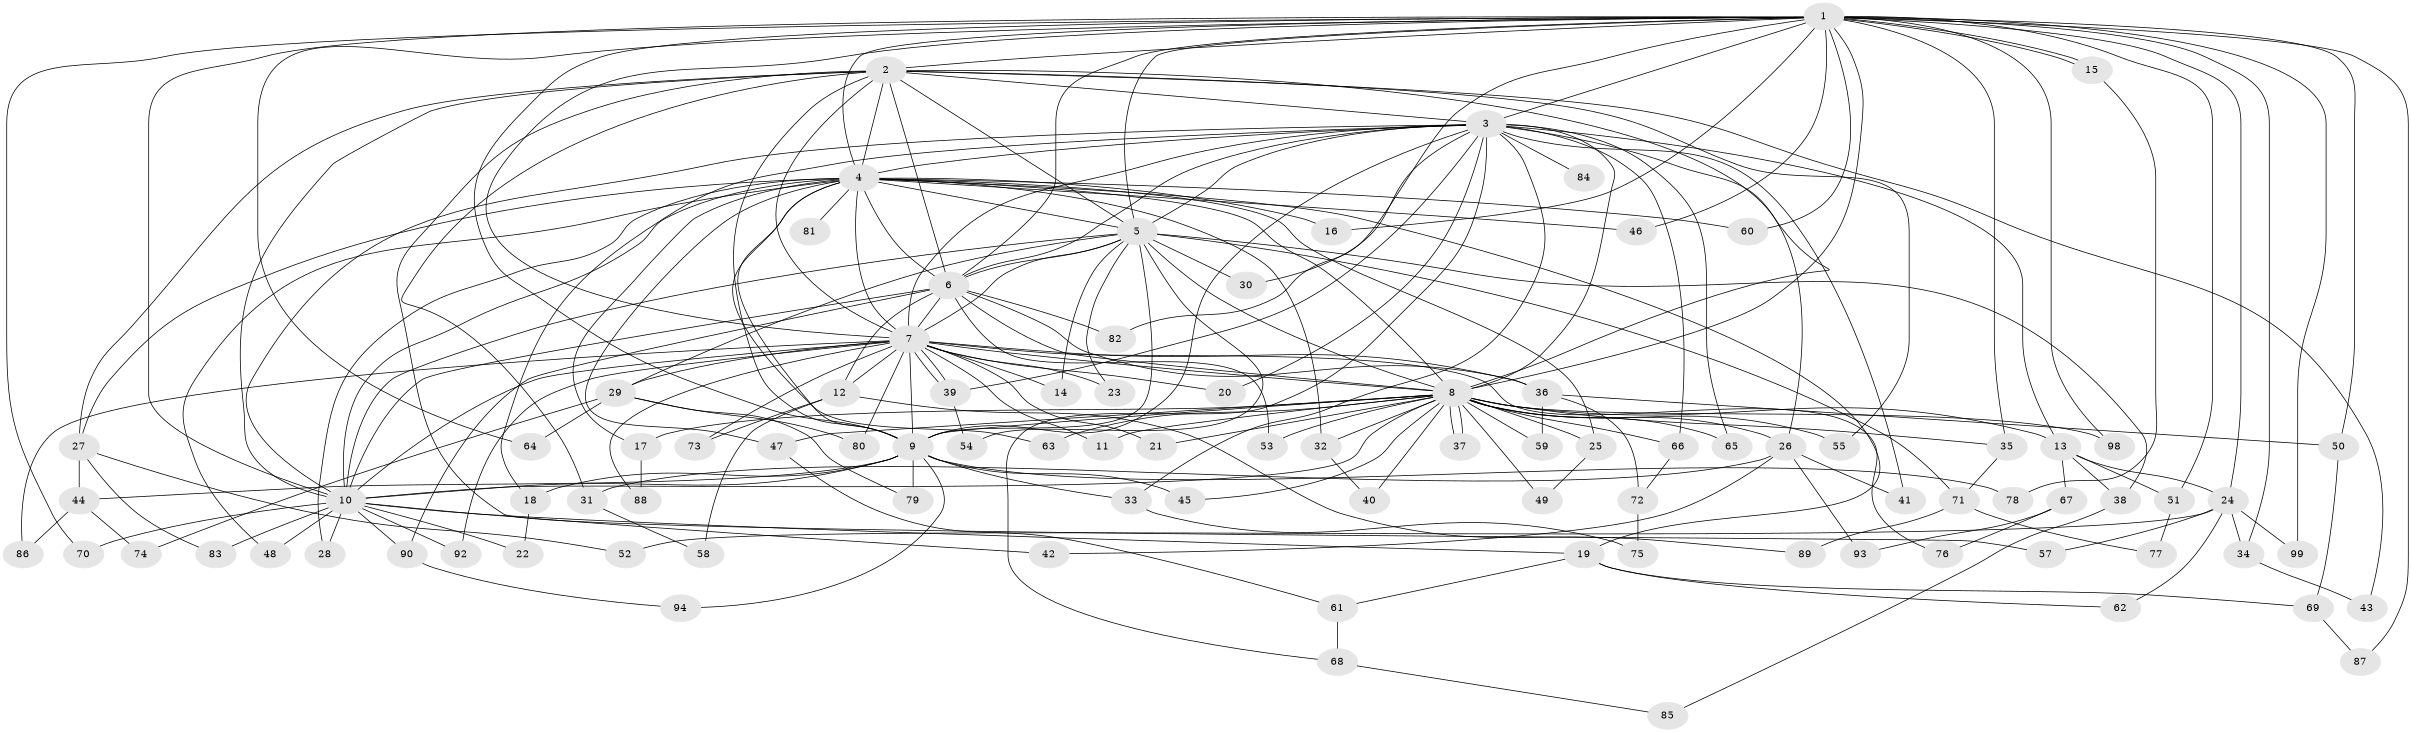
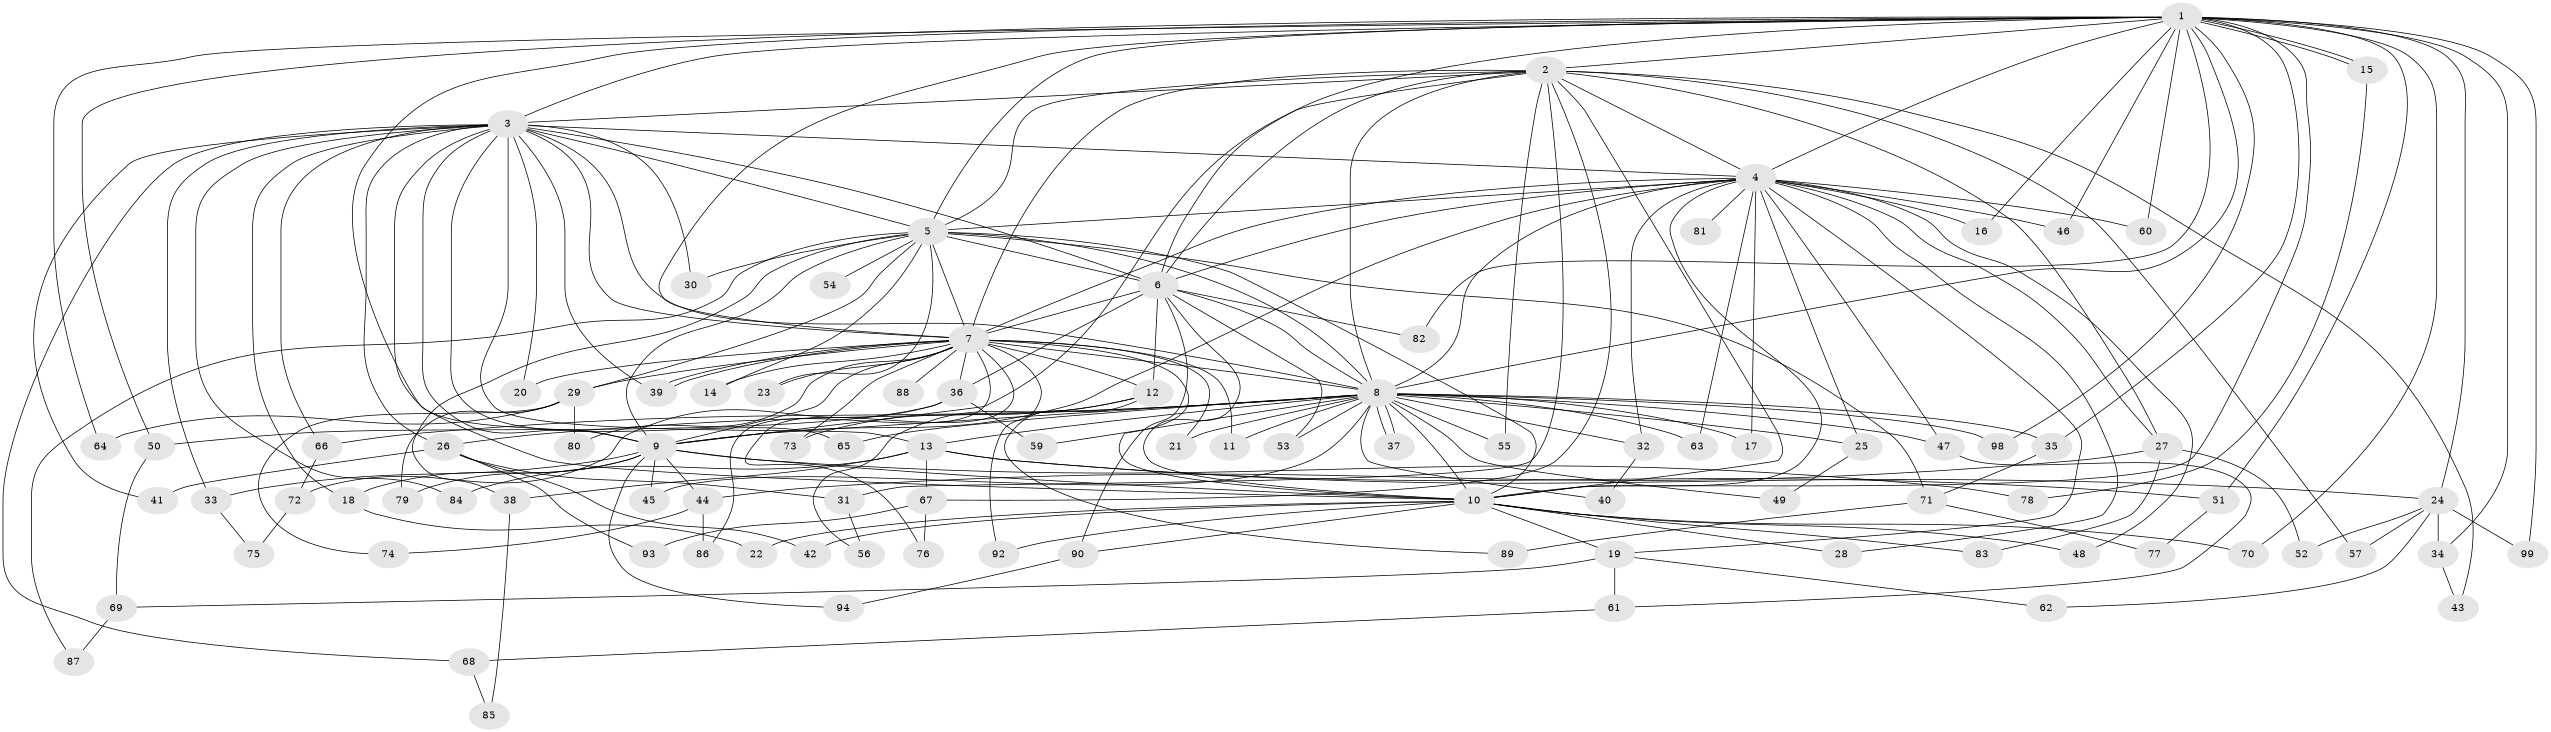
(2401, 91) -> (373, 345)
(959, 420) -> none
none -> (689, 467)
(641, 470) -> none
none -> (1403, 489)
(704, 554) -> (865, 554)
